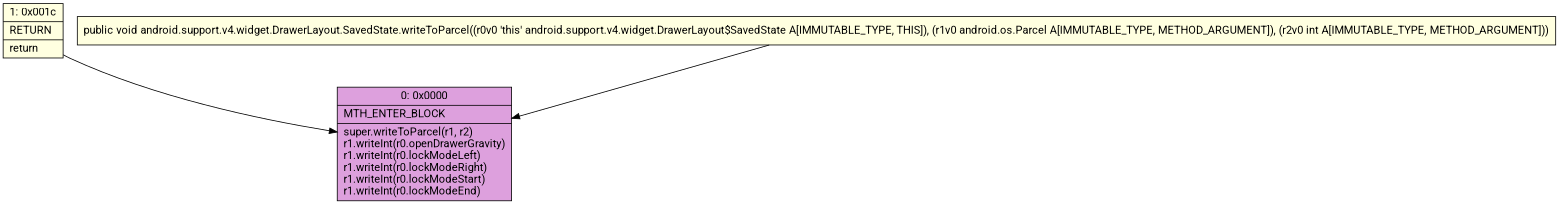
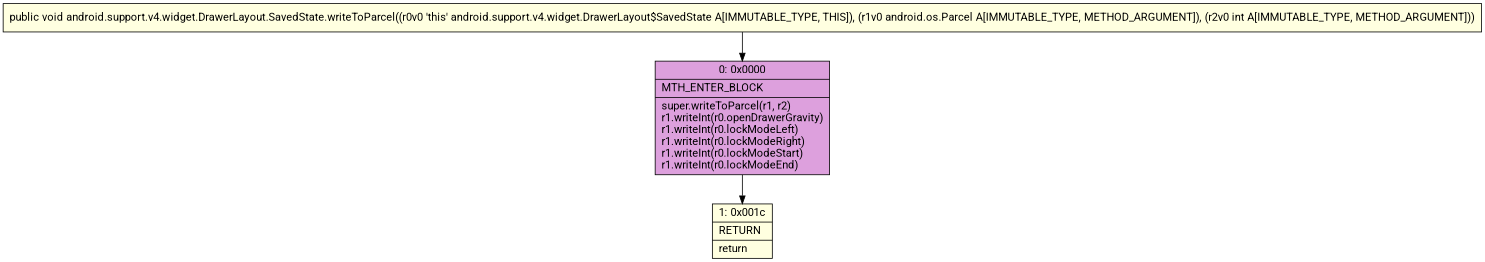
(194, 102) -> (742, 185)
